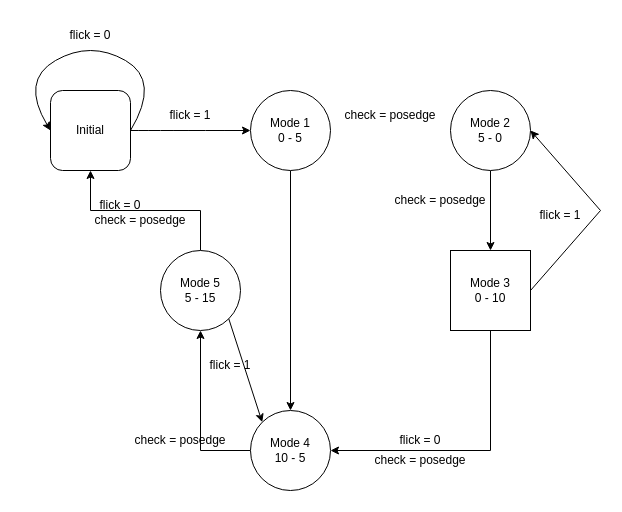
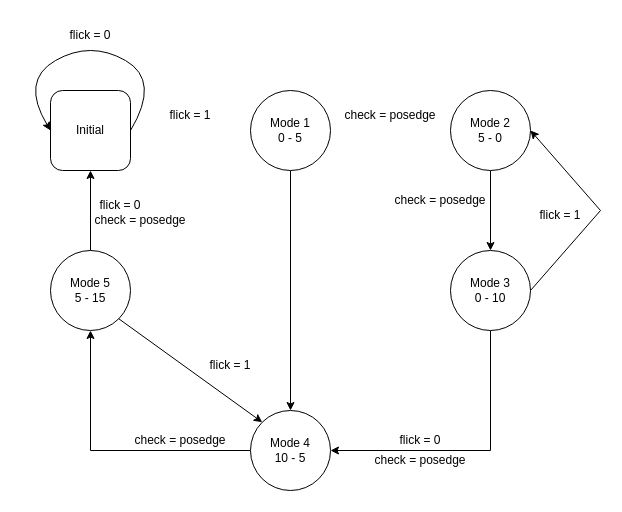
(189, 131) -> none
(201, 291) -> (91, 291)
(491, 291) -> (491, 291)
